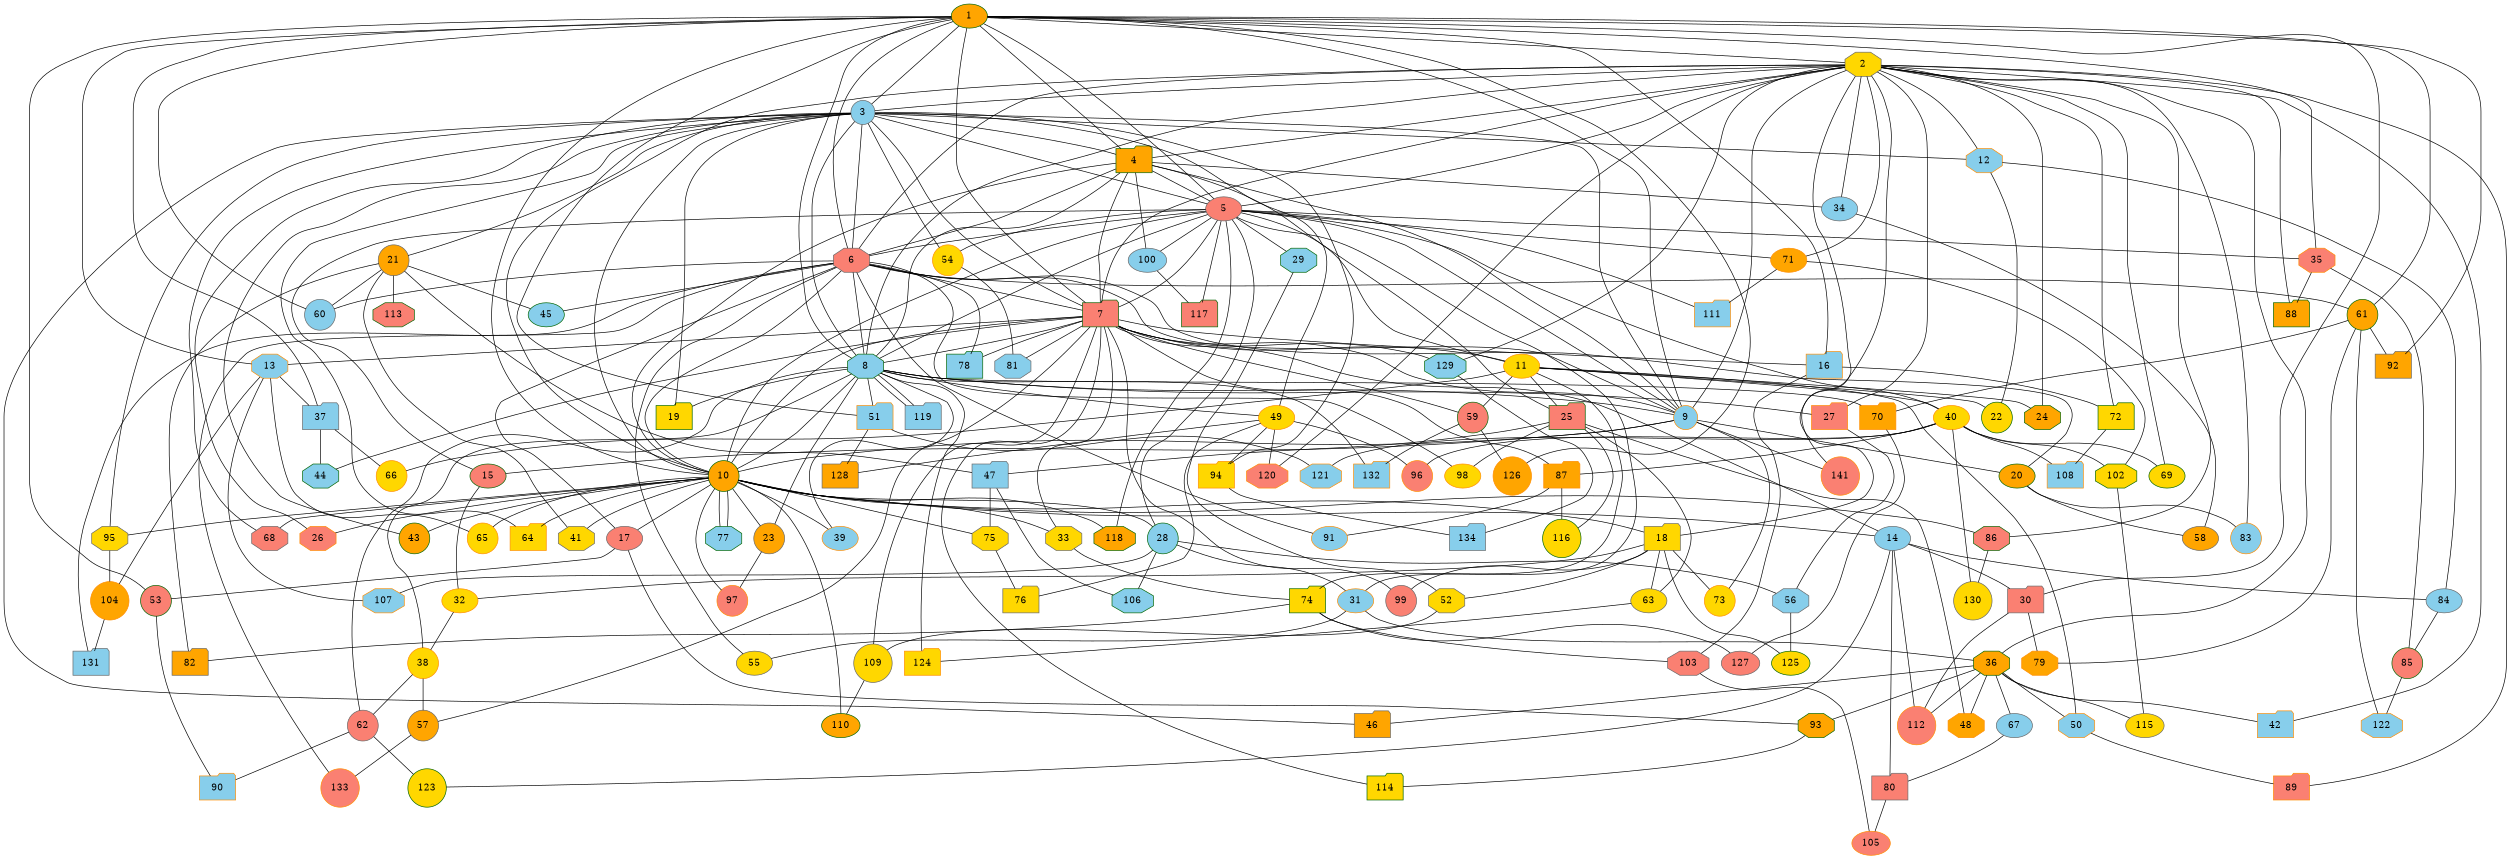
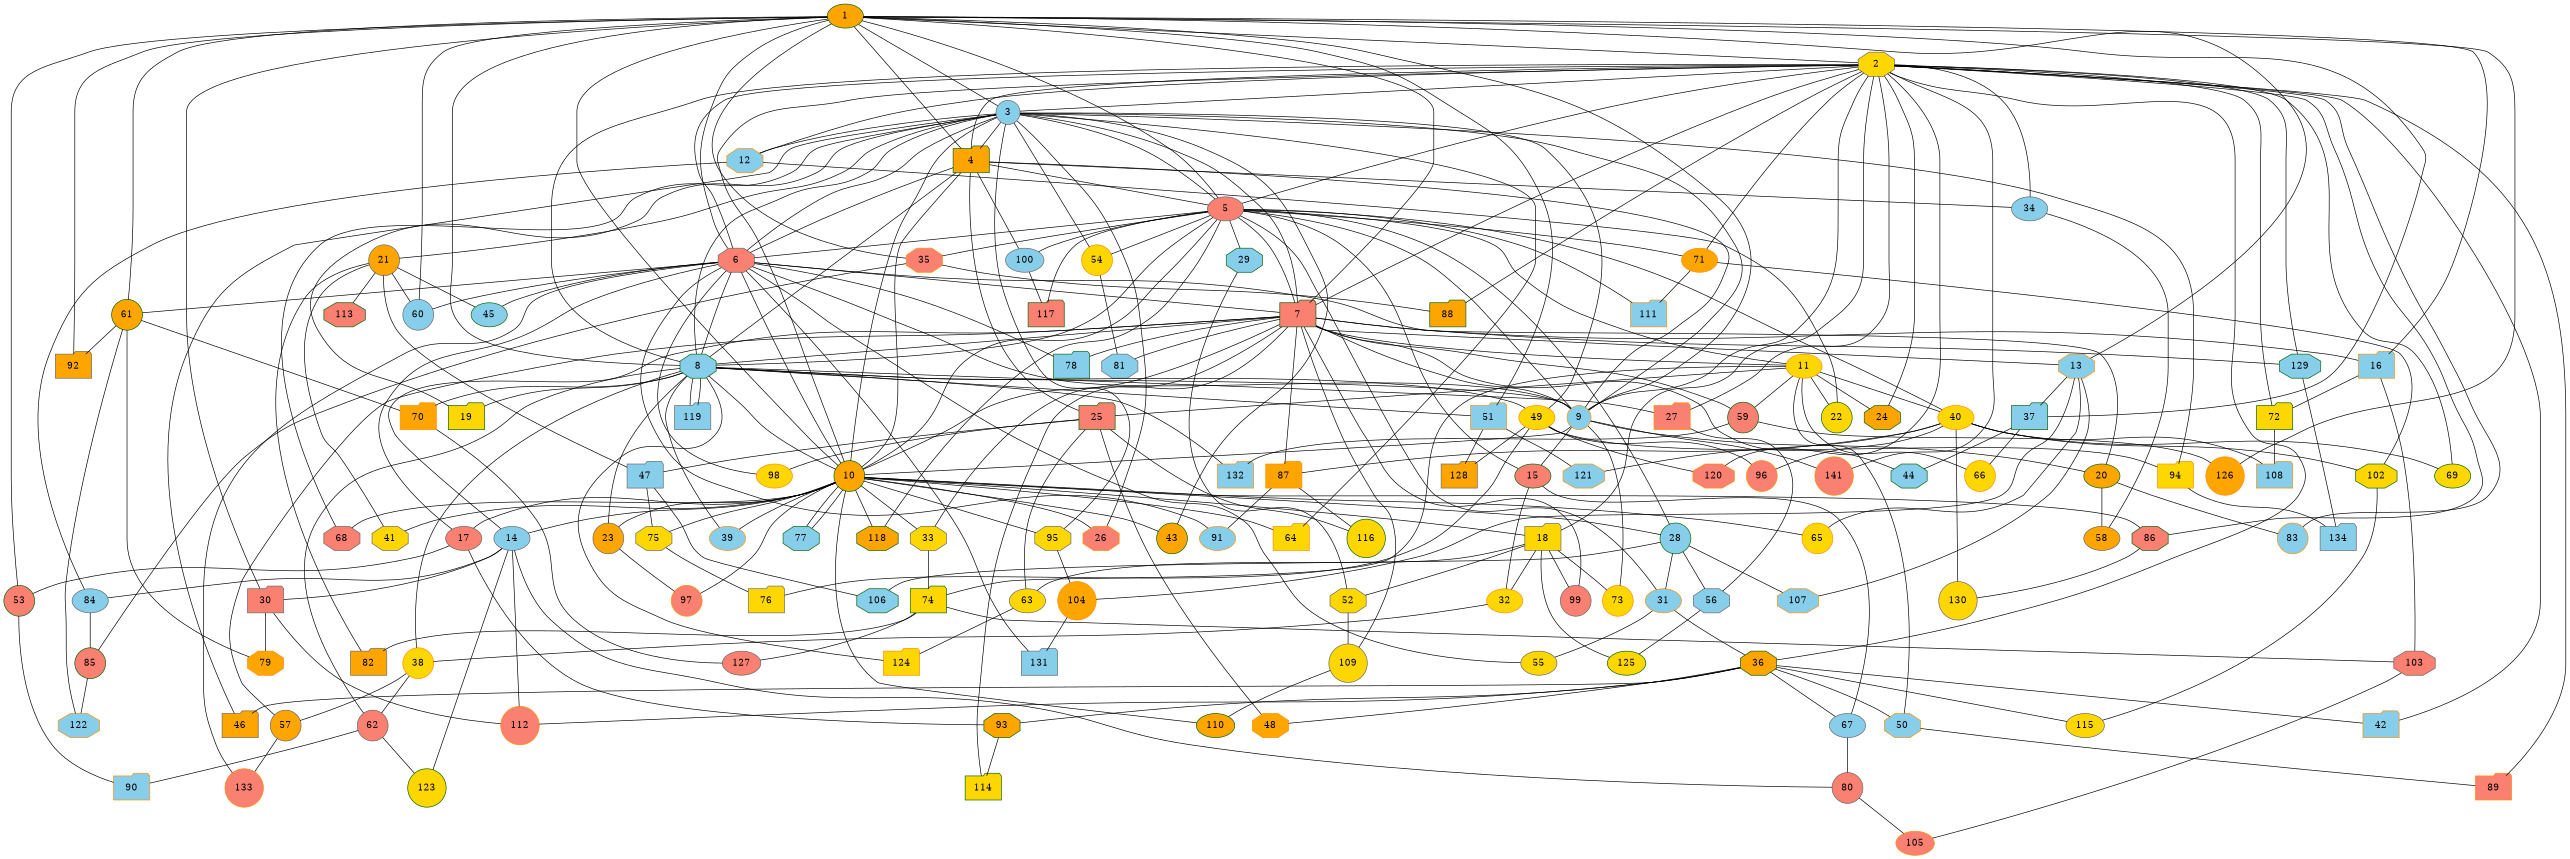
(1101, 239) -> none
(321, 418) -> (2030, 418)
none -> (1805, 504)
(1890, 788) -> (1847, 788)
